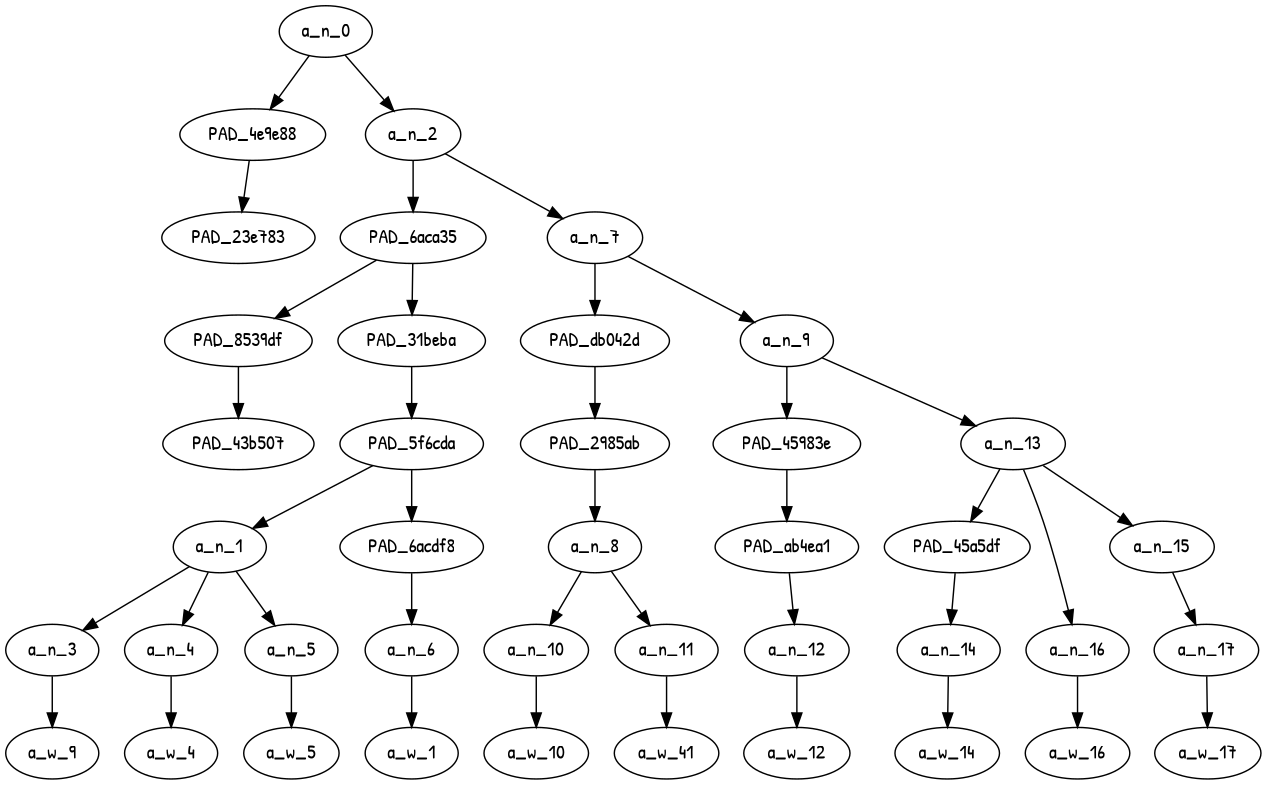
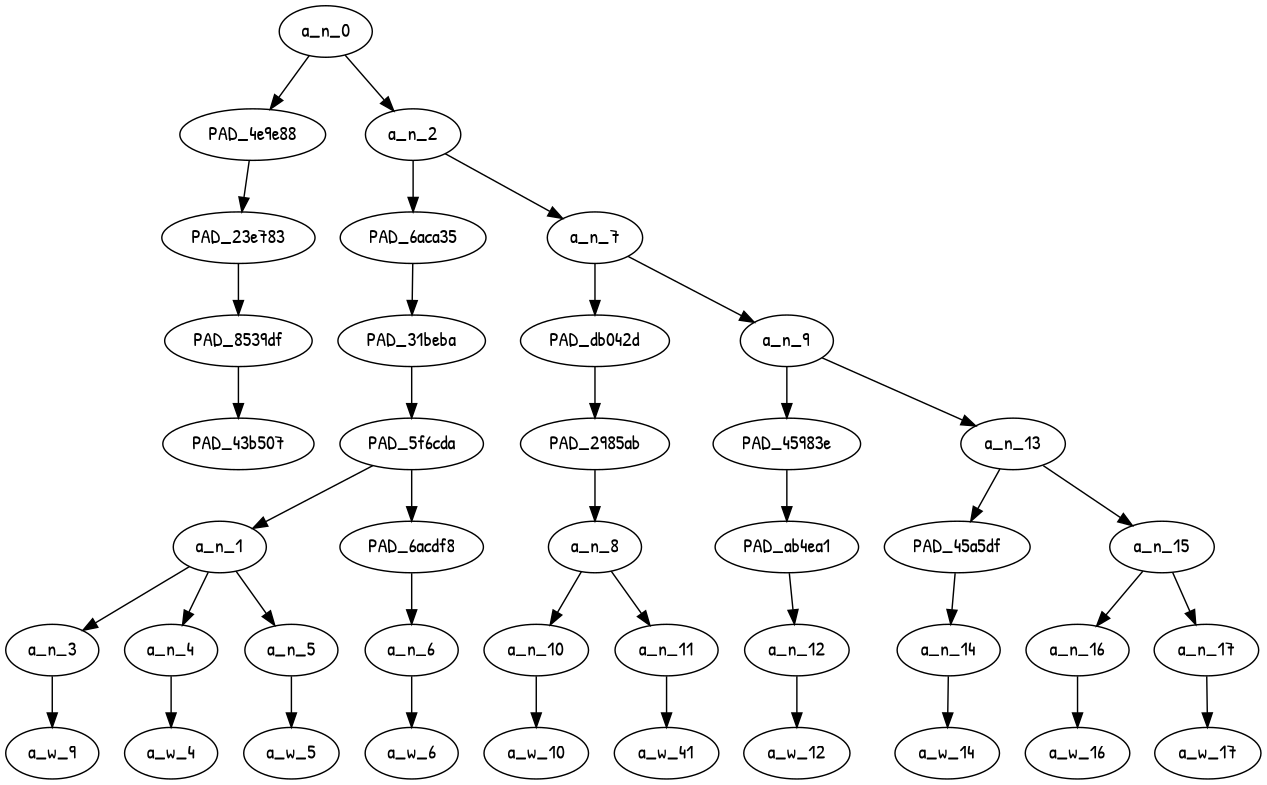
(332, 286) -> (238, 282)
(1049, 539) -> (1124, 593)
(412, 753) -> (412, 753)
